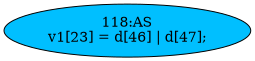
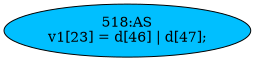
(127, 31) -> (127, 31)
